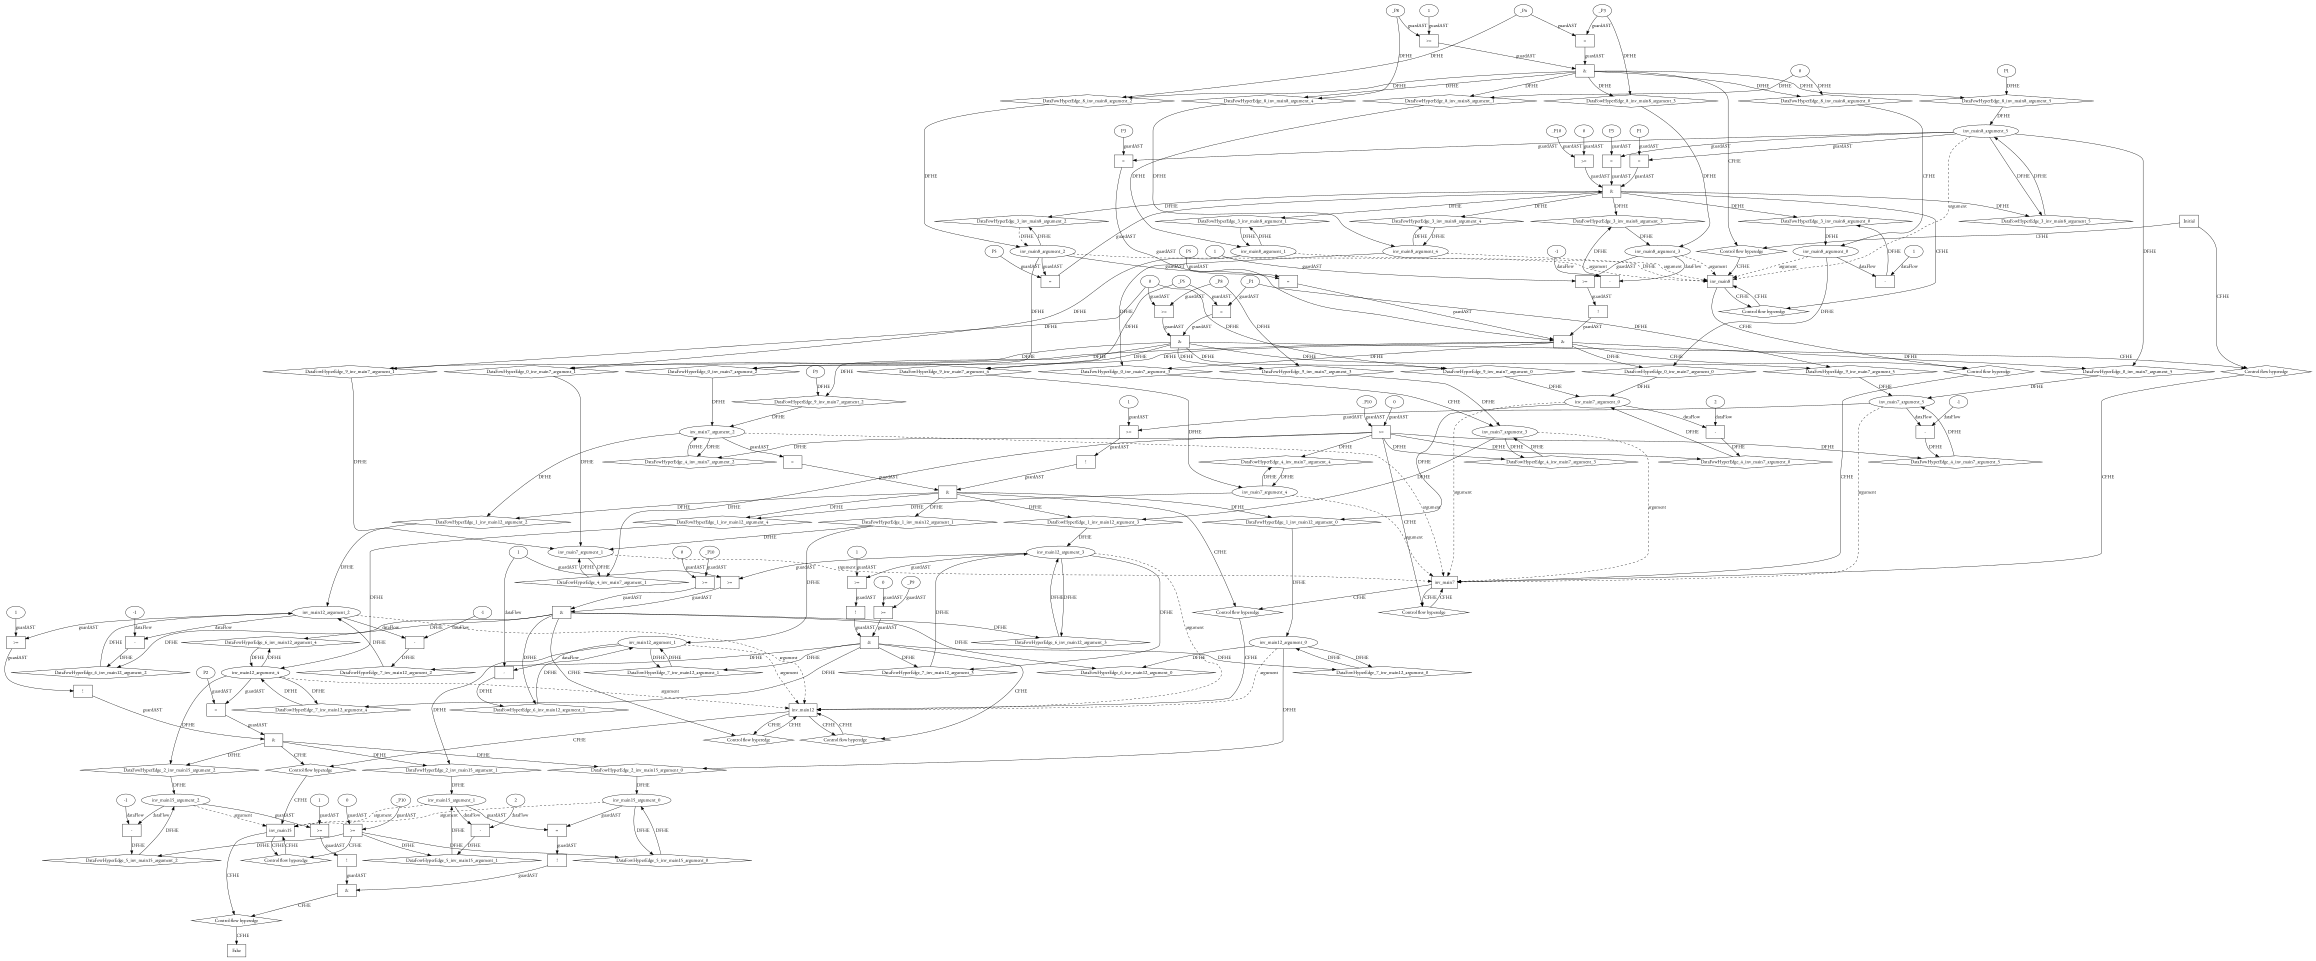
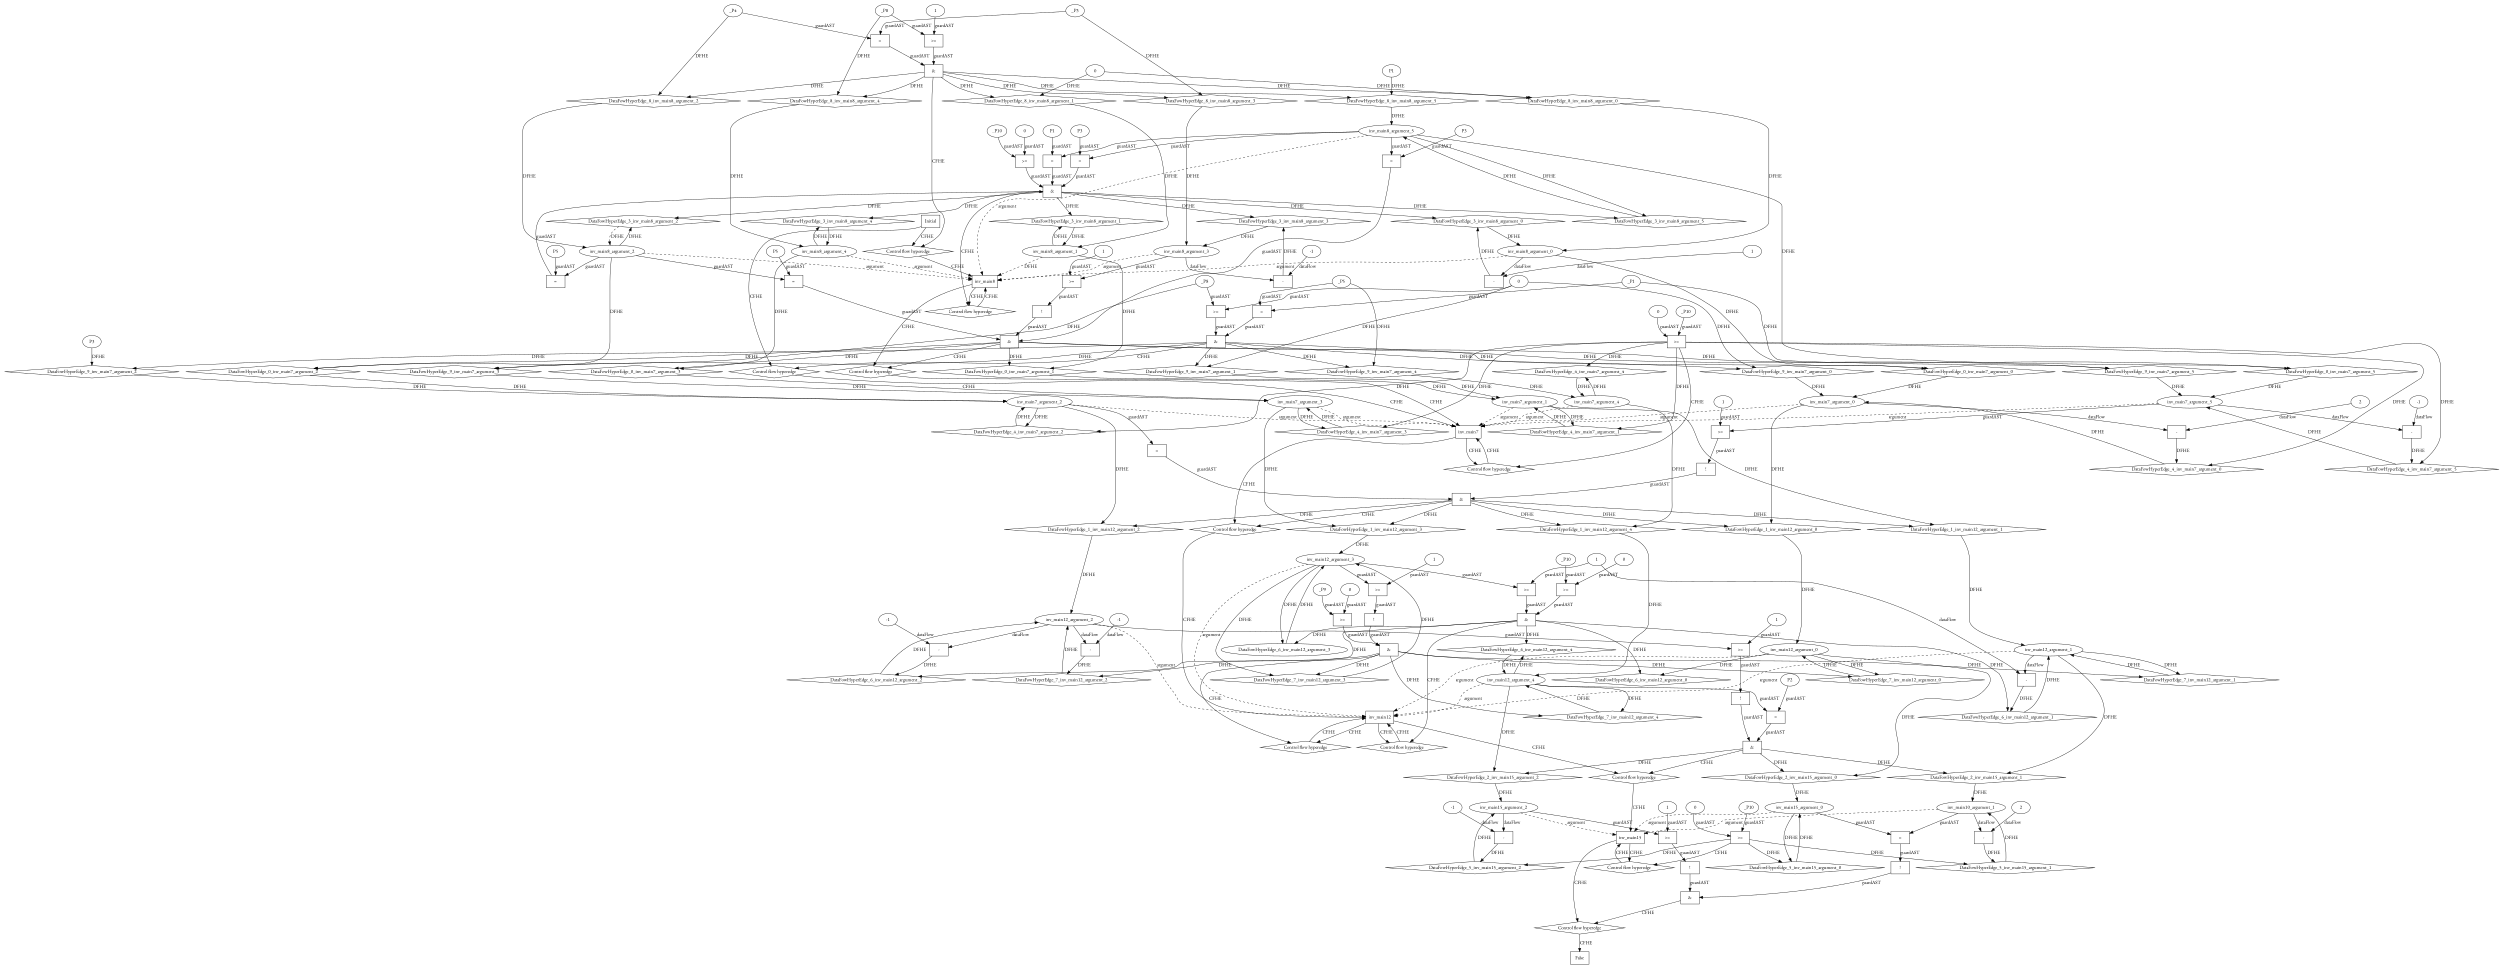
(1929, 176) -> (1775, 176)
(742, 537) -> (1730, 469)
(1061, 643) -> (1284, 650)
(452, 800) -> (1971, 808)
